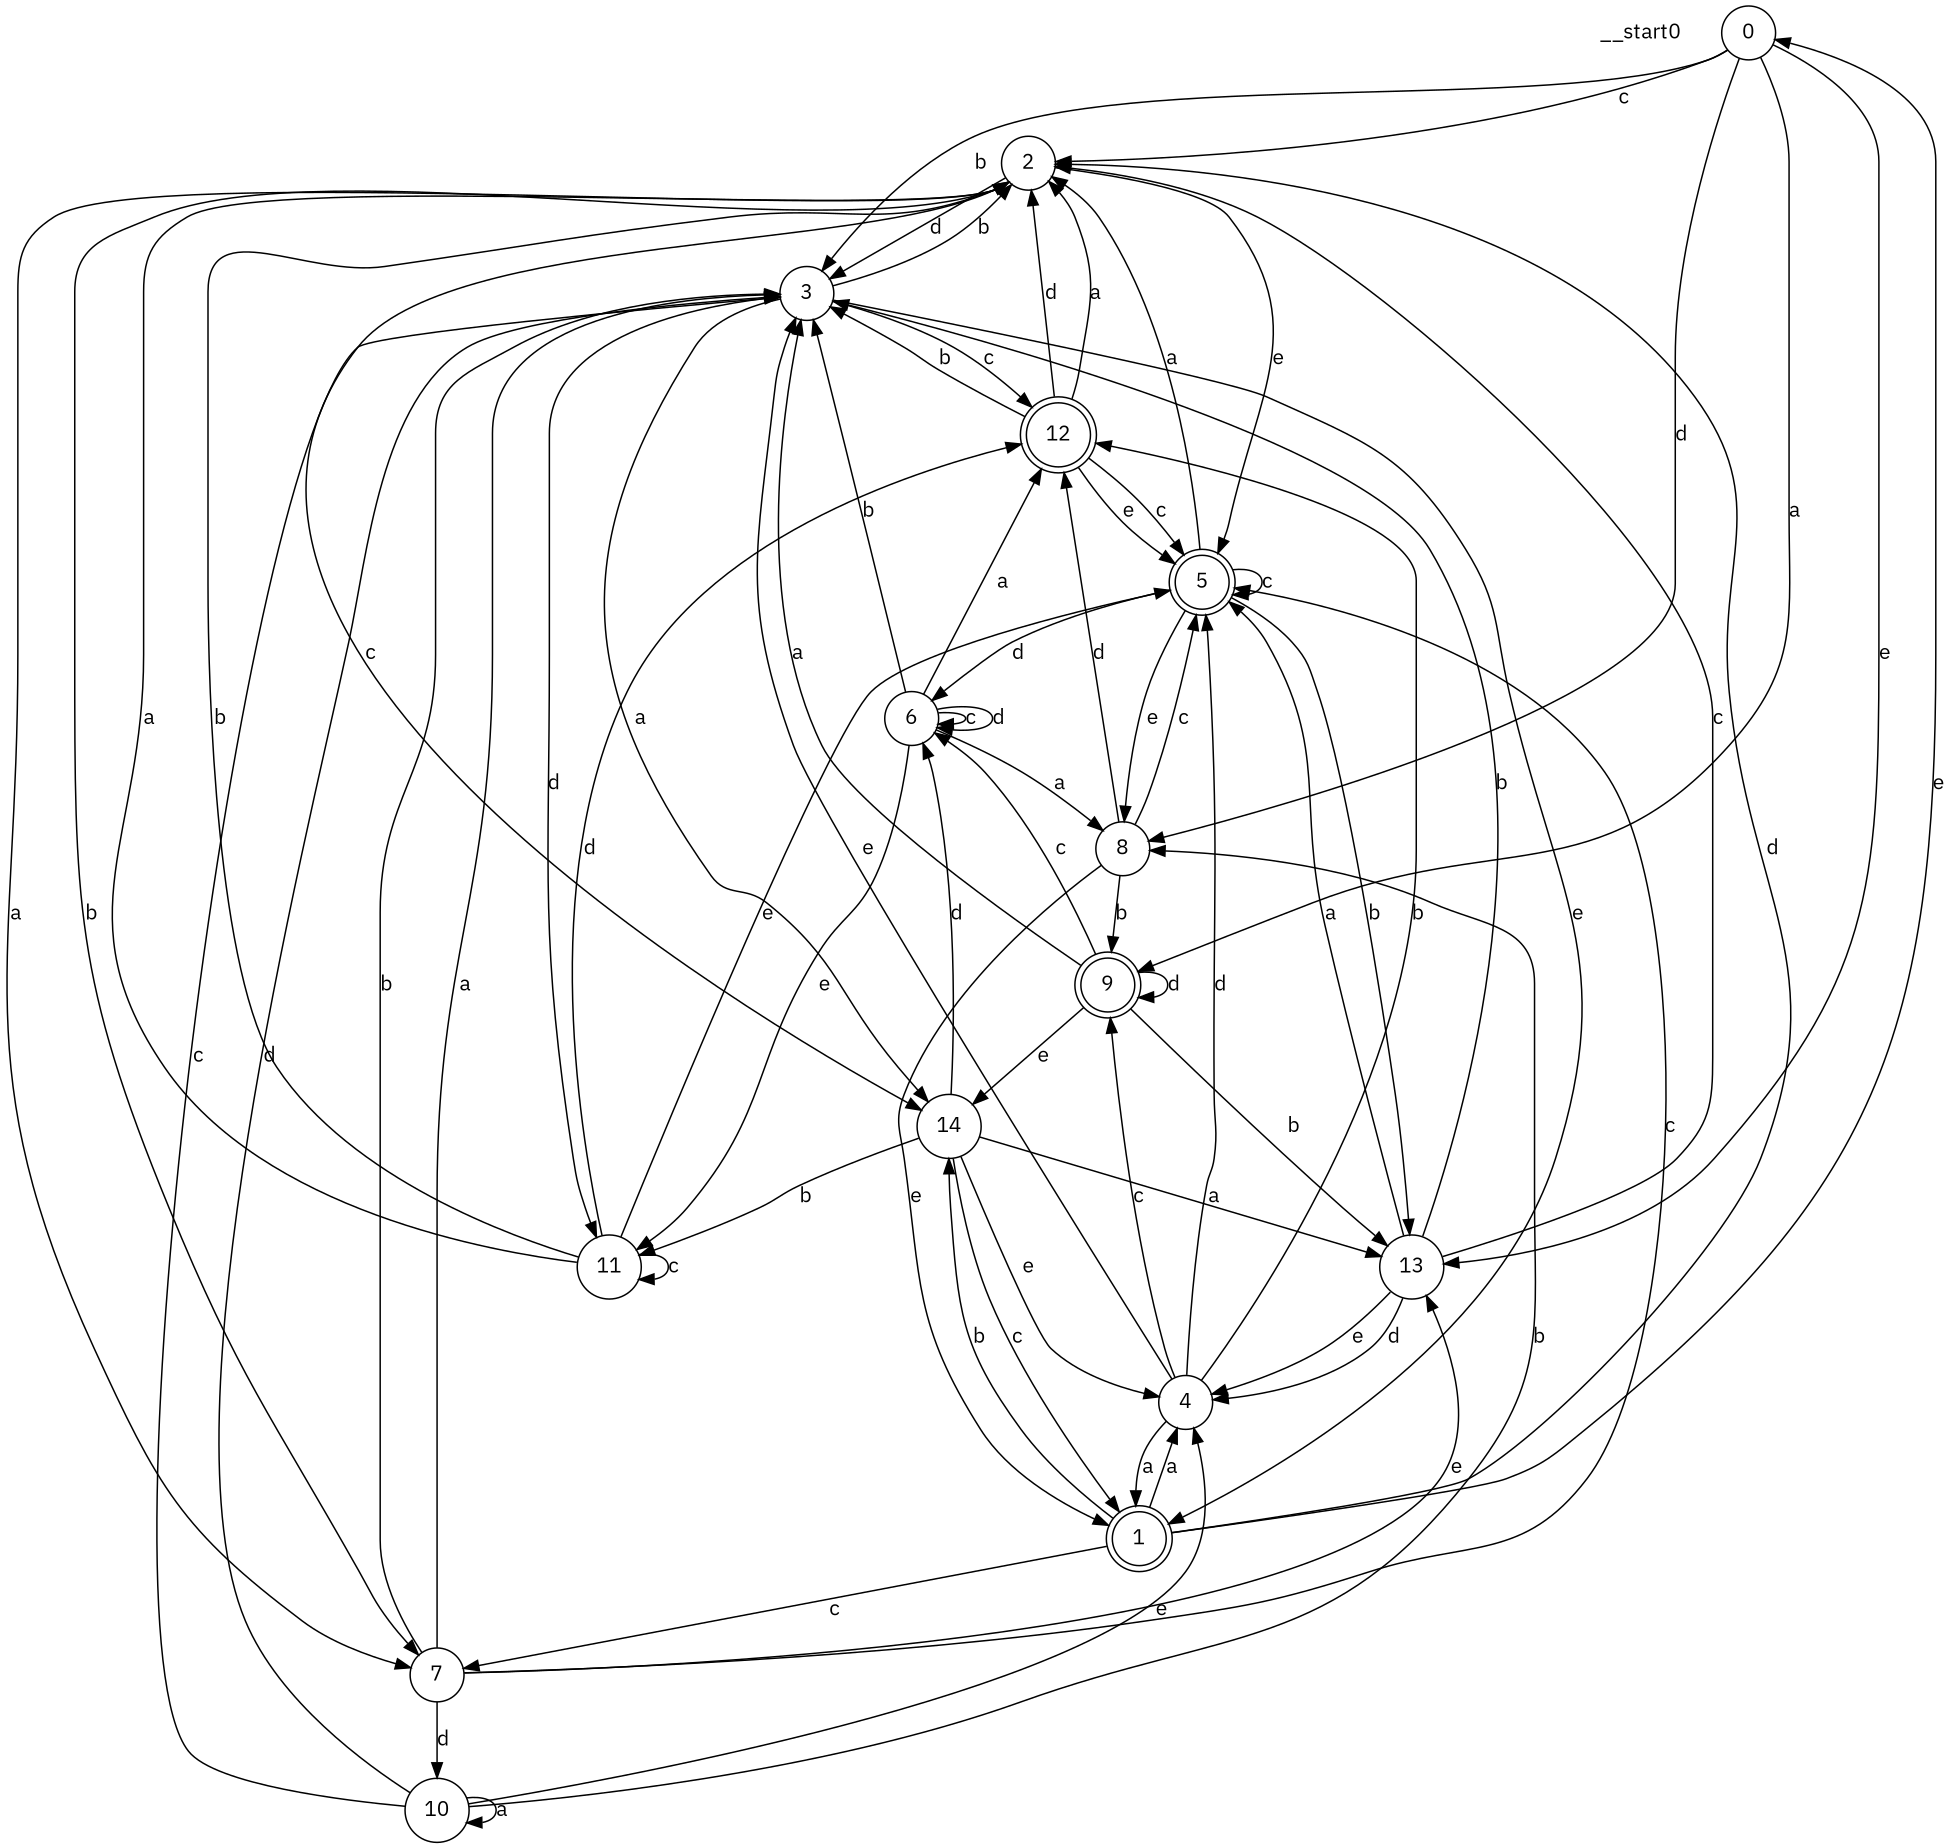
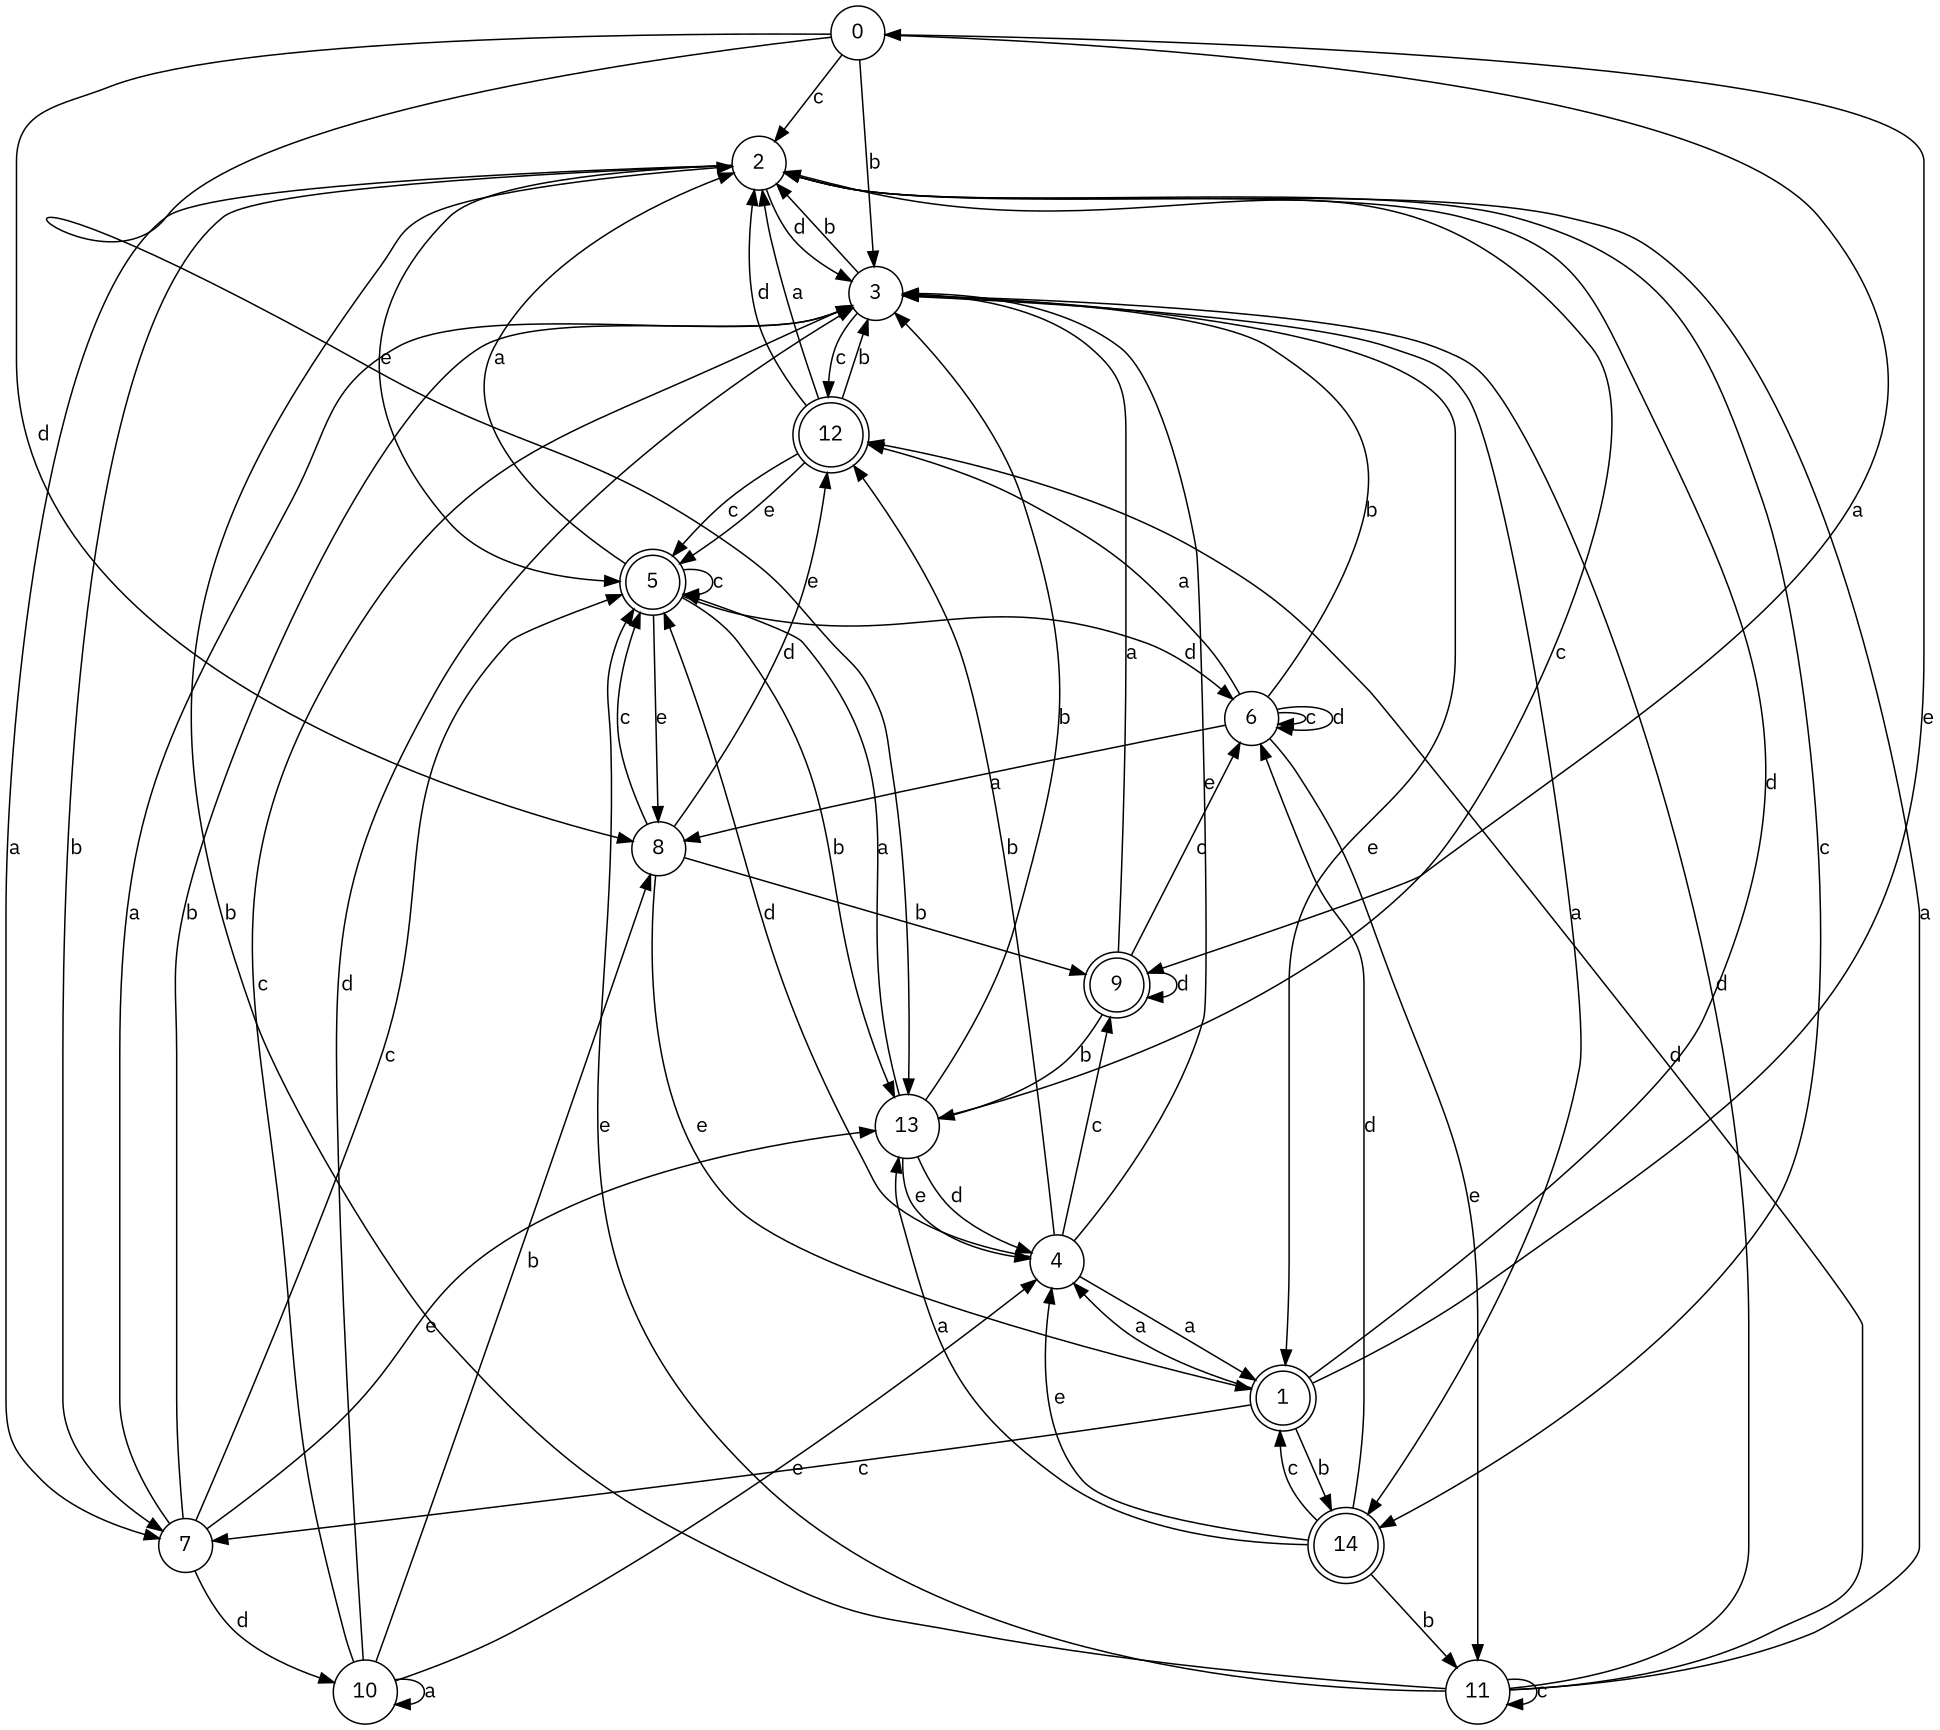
(1641, 33) -> none
(549, 685) -> (1666, 808)
(1034, 1051) -> none
(949, 1126) -> (1346, 1546)
